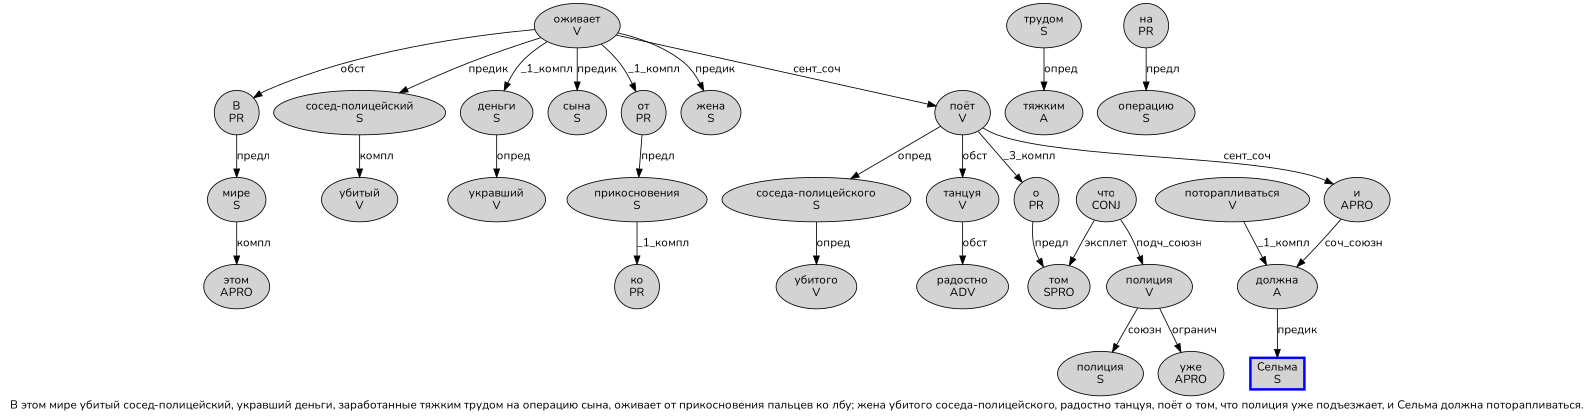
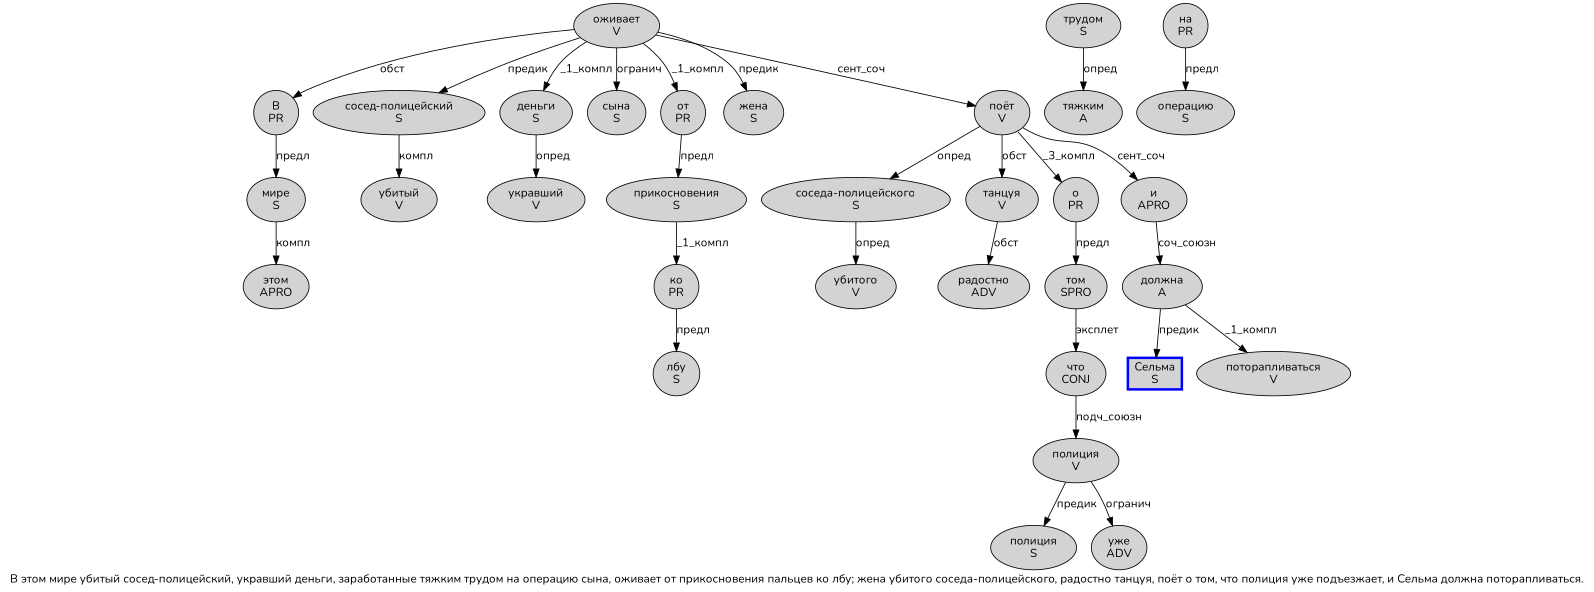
(598, 69) -> (640, 69)
(1084, 239) -> (1076, 326)
(1253, 240) -> (1213, 326)
(1145, 330) -> (1077, 504)
none -> (676, 374)
(1191, 374) -> (1119, 548)
